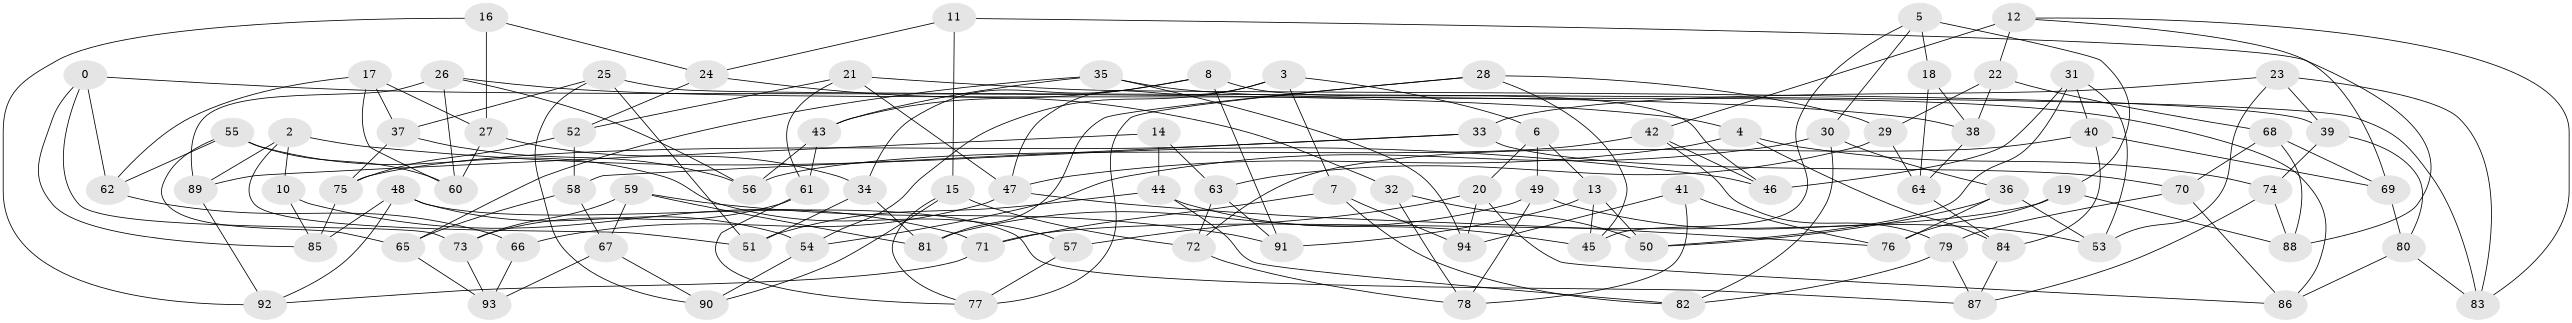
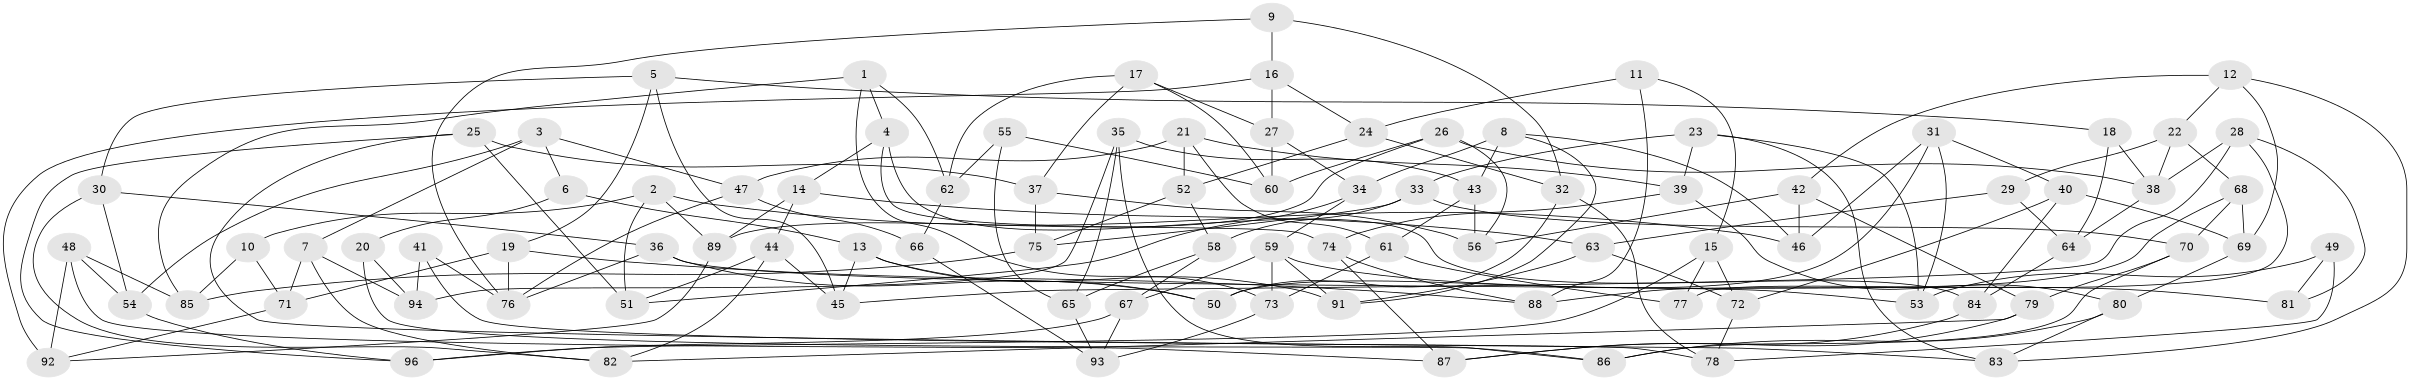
none -> (1272, 18)
(85, 75) -> (865, 75)
(1689, 87) -> (2196, 161)
(1341, 161) -> (852, 156)
(1537, 161) -> none
(895, 219) -> (1301, 228)
(1071, 248) -> none
(707, 305) -> (412, 363)
